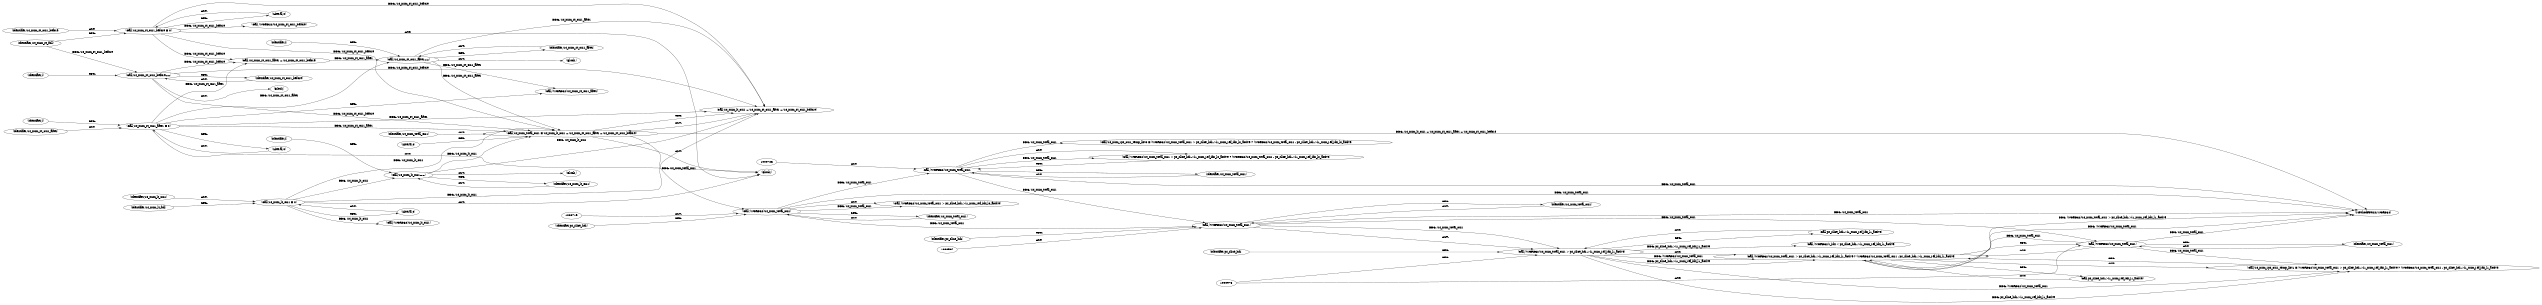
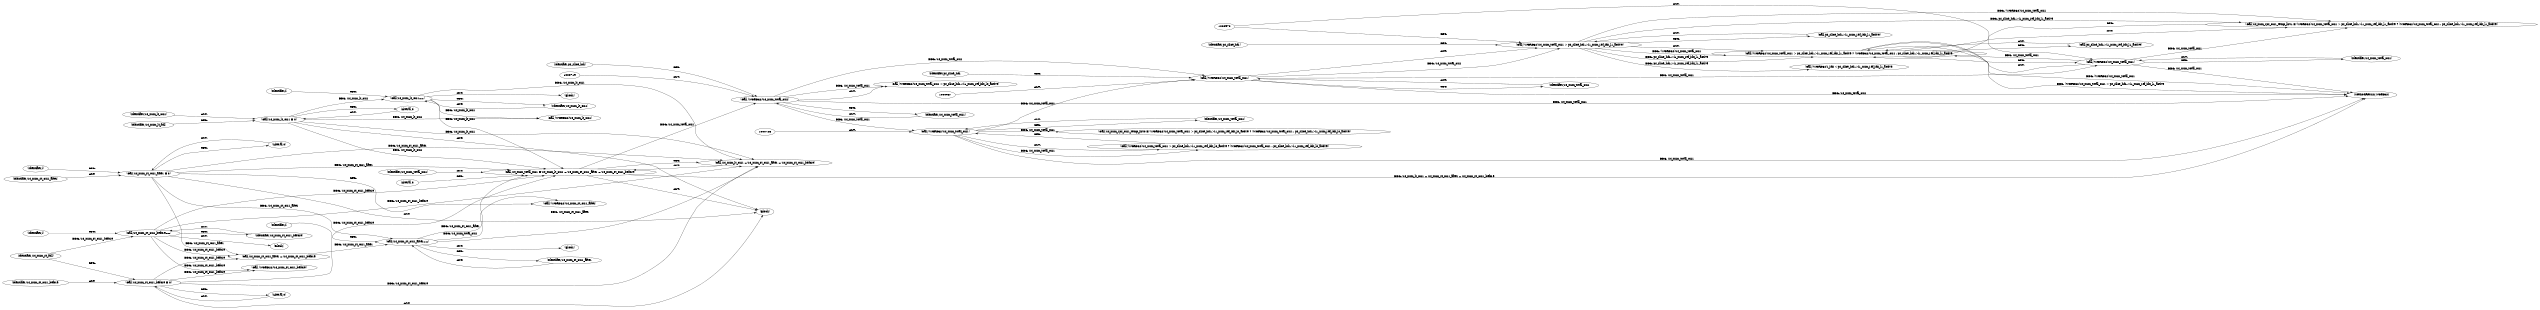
(462, 65) -> (460, 234)
none -> (480, 117)
none -> (193, 269)
